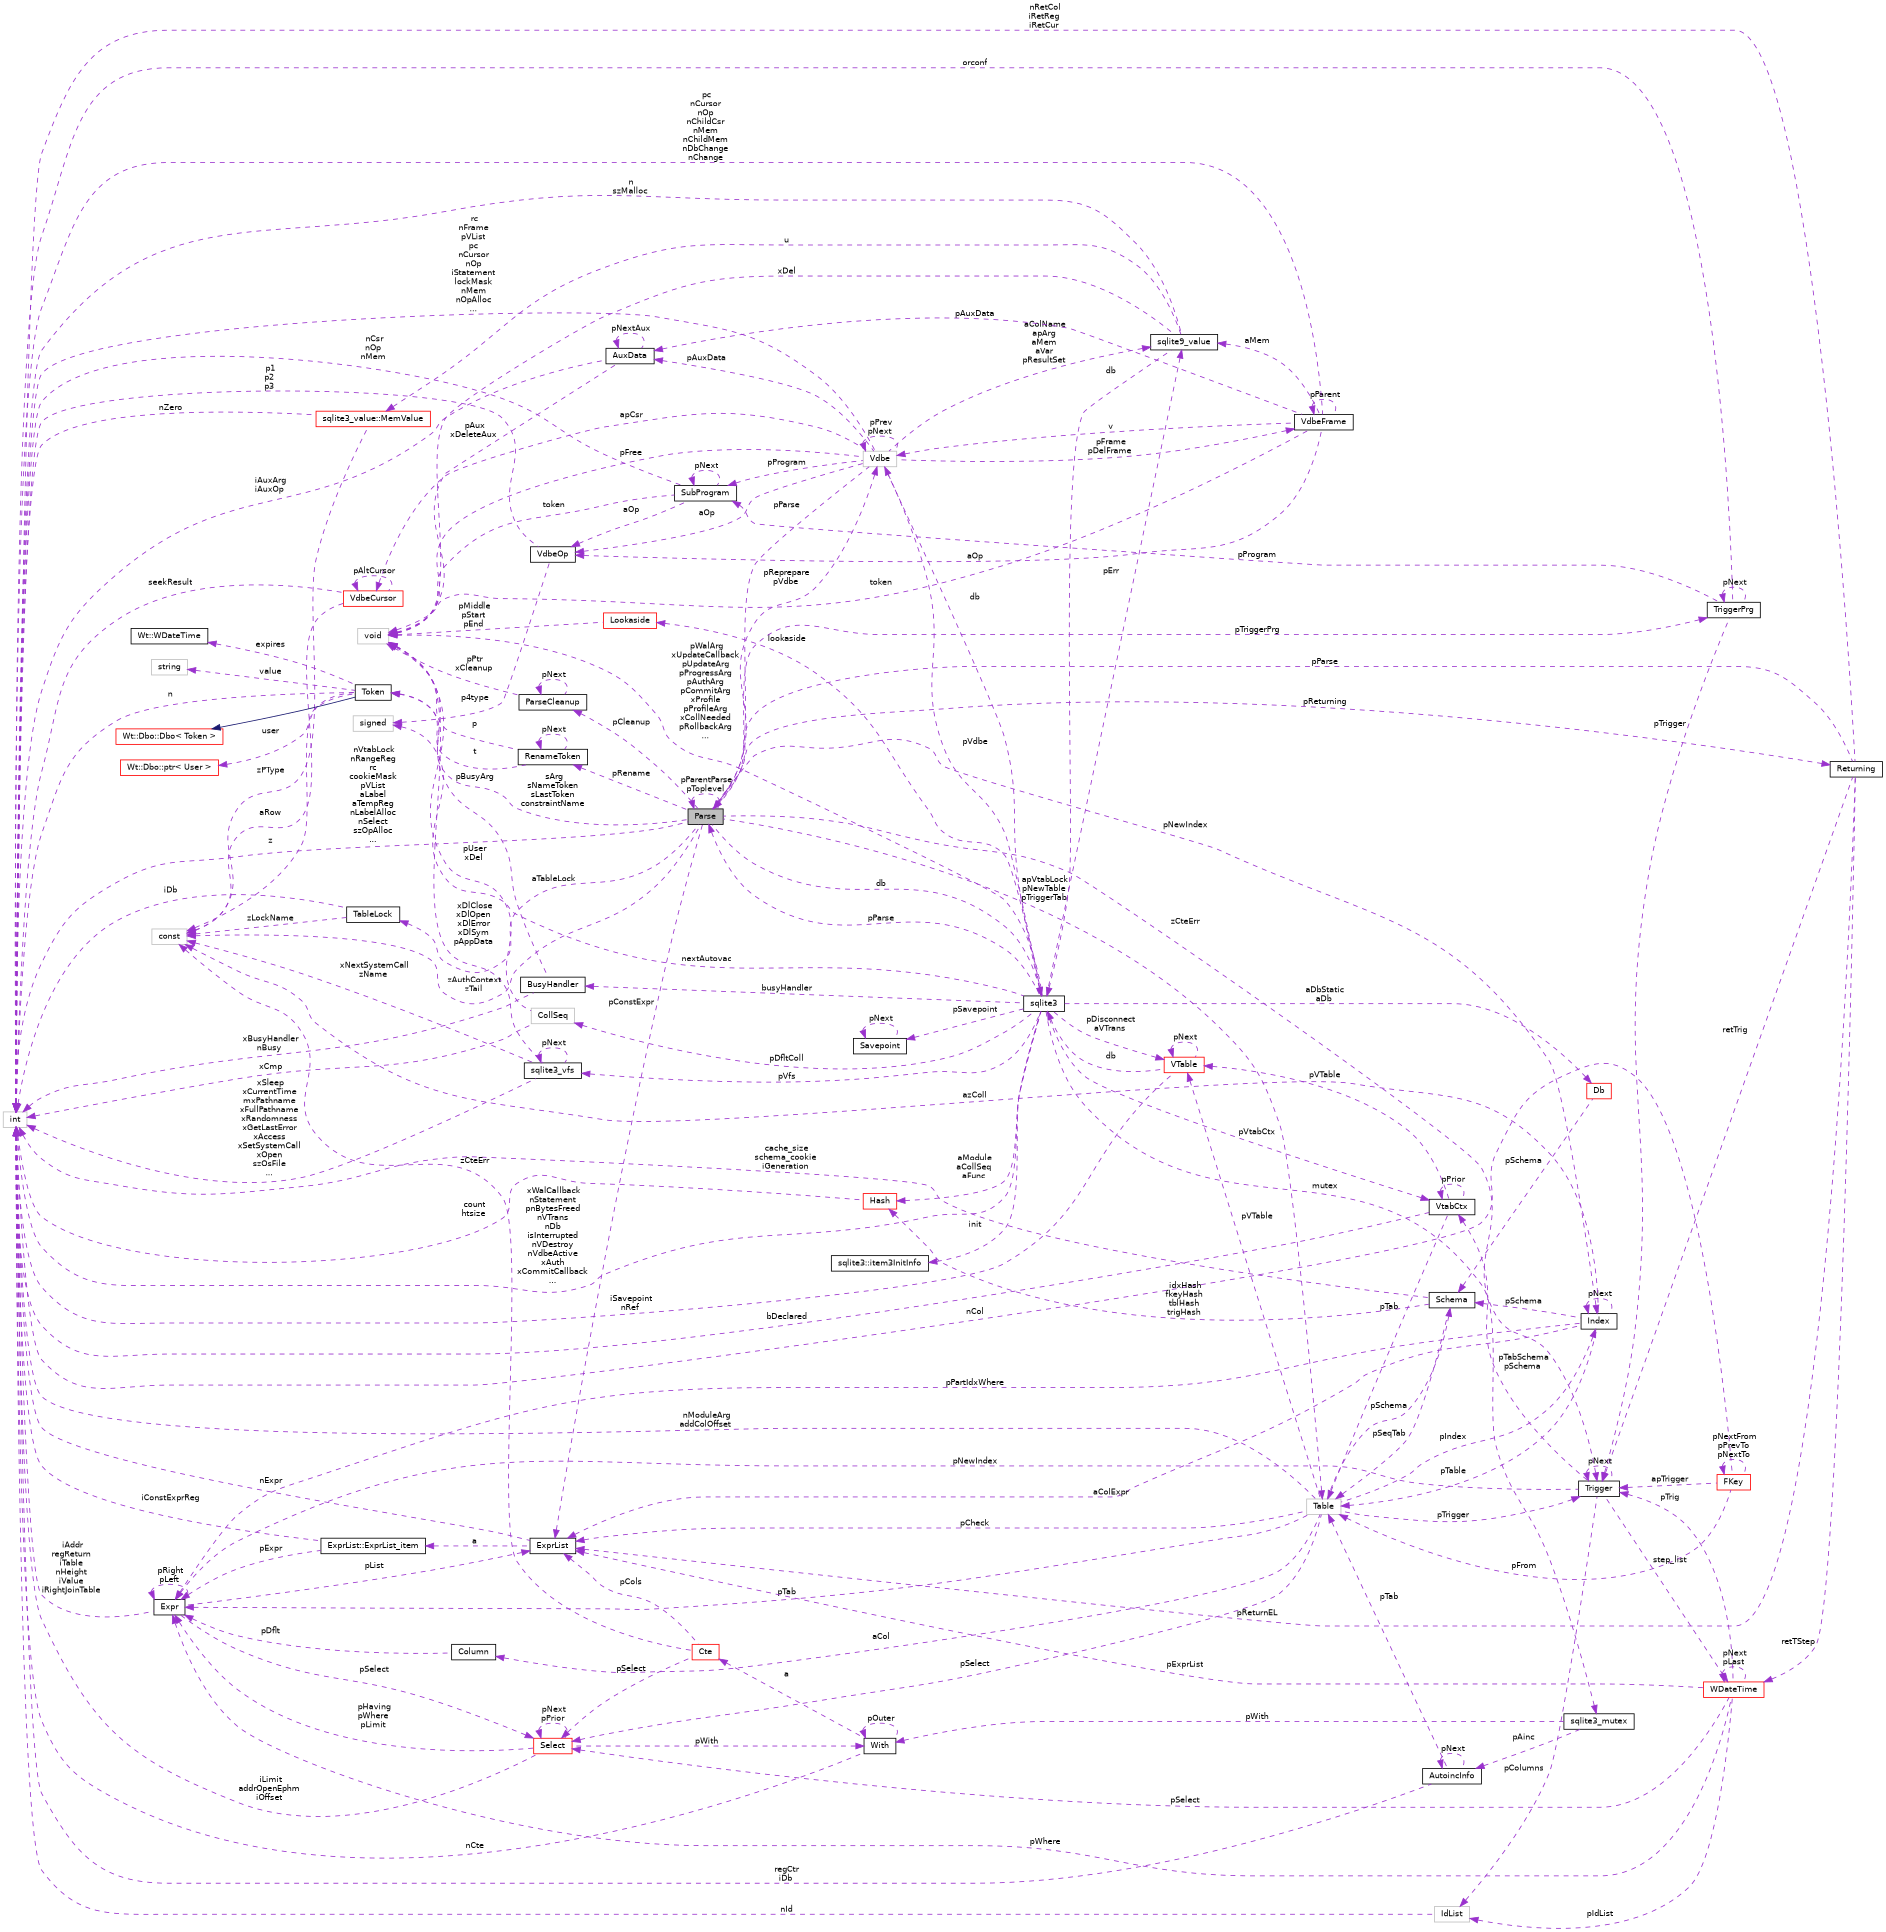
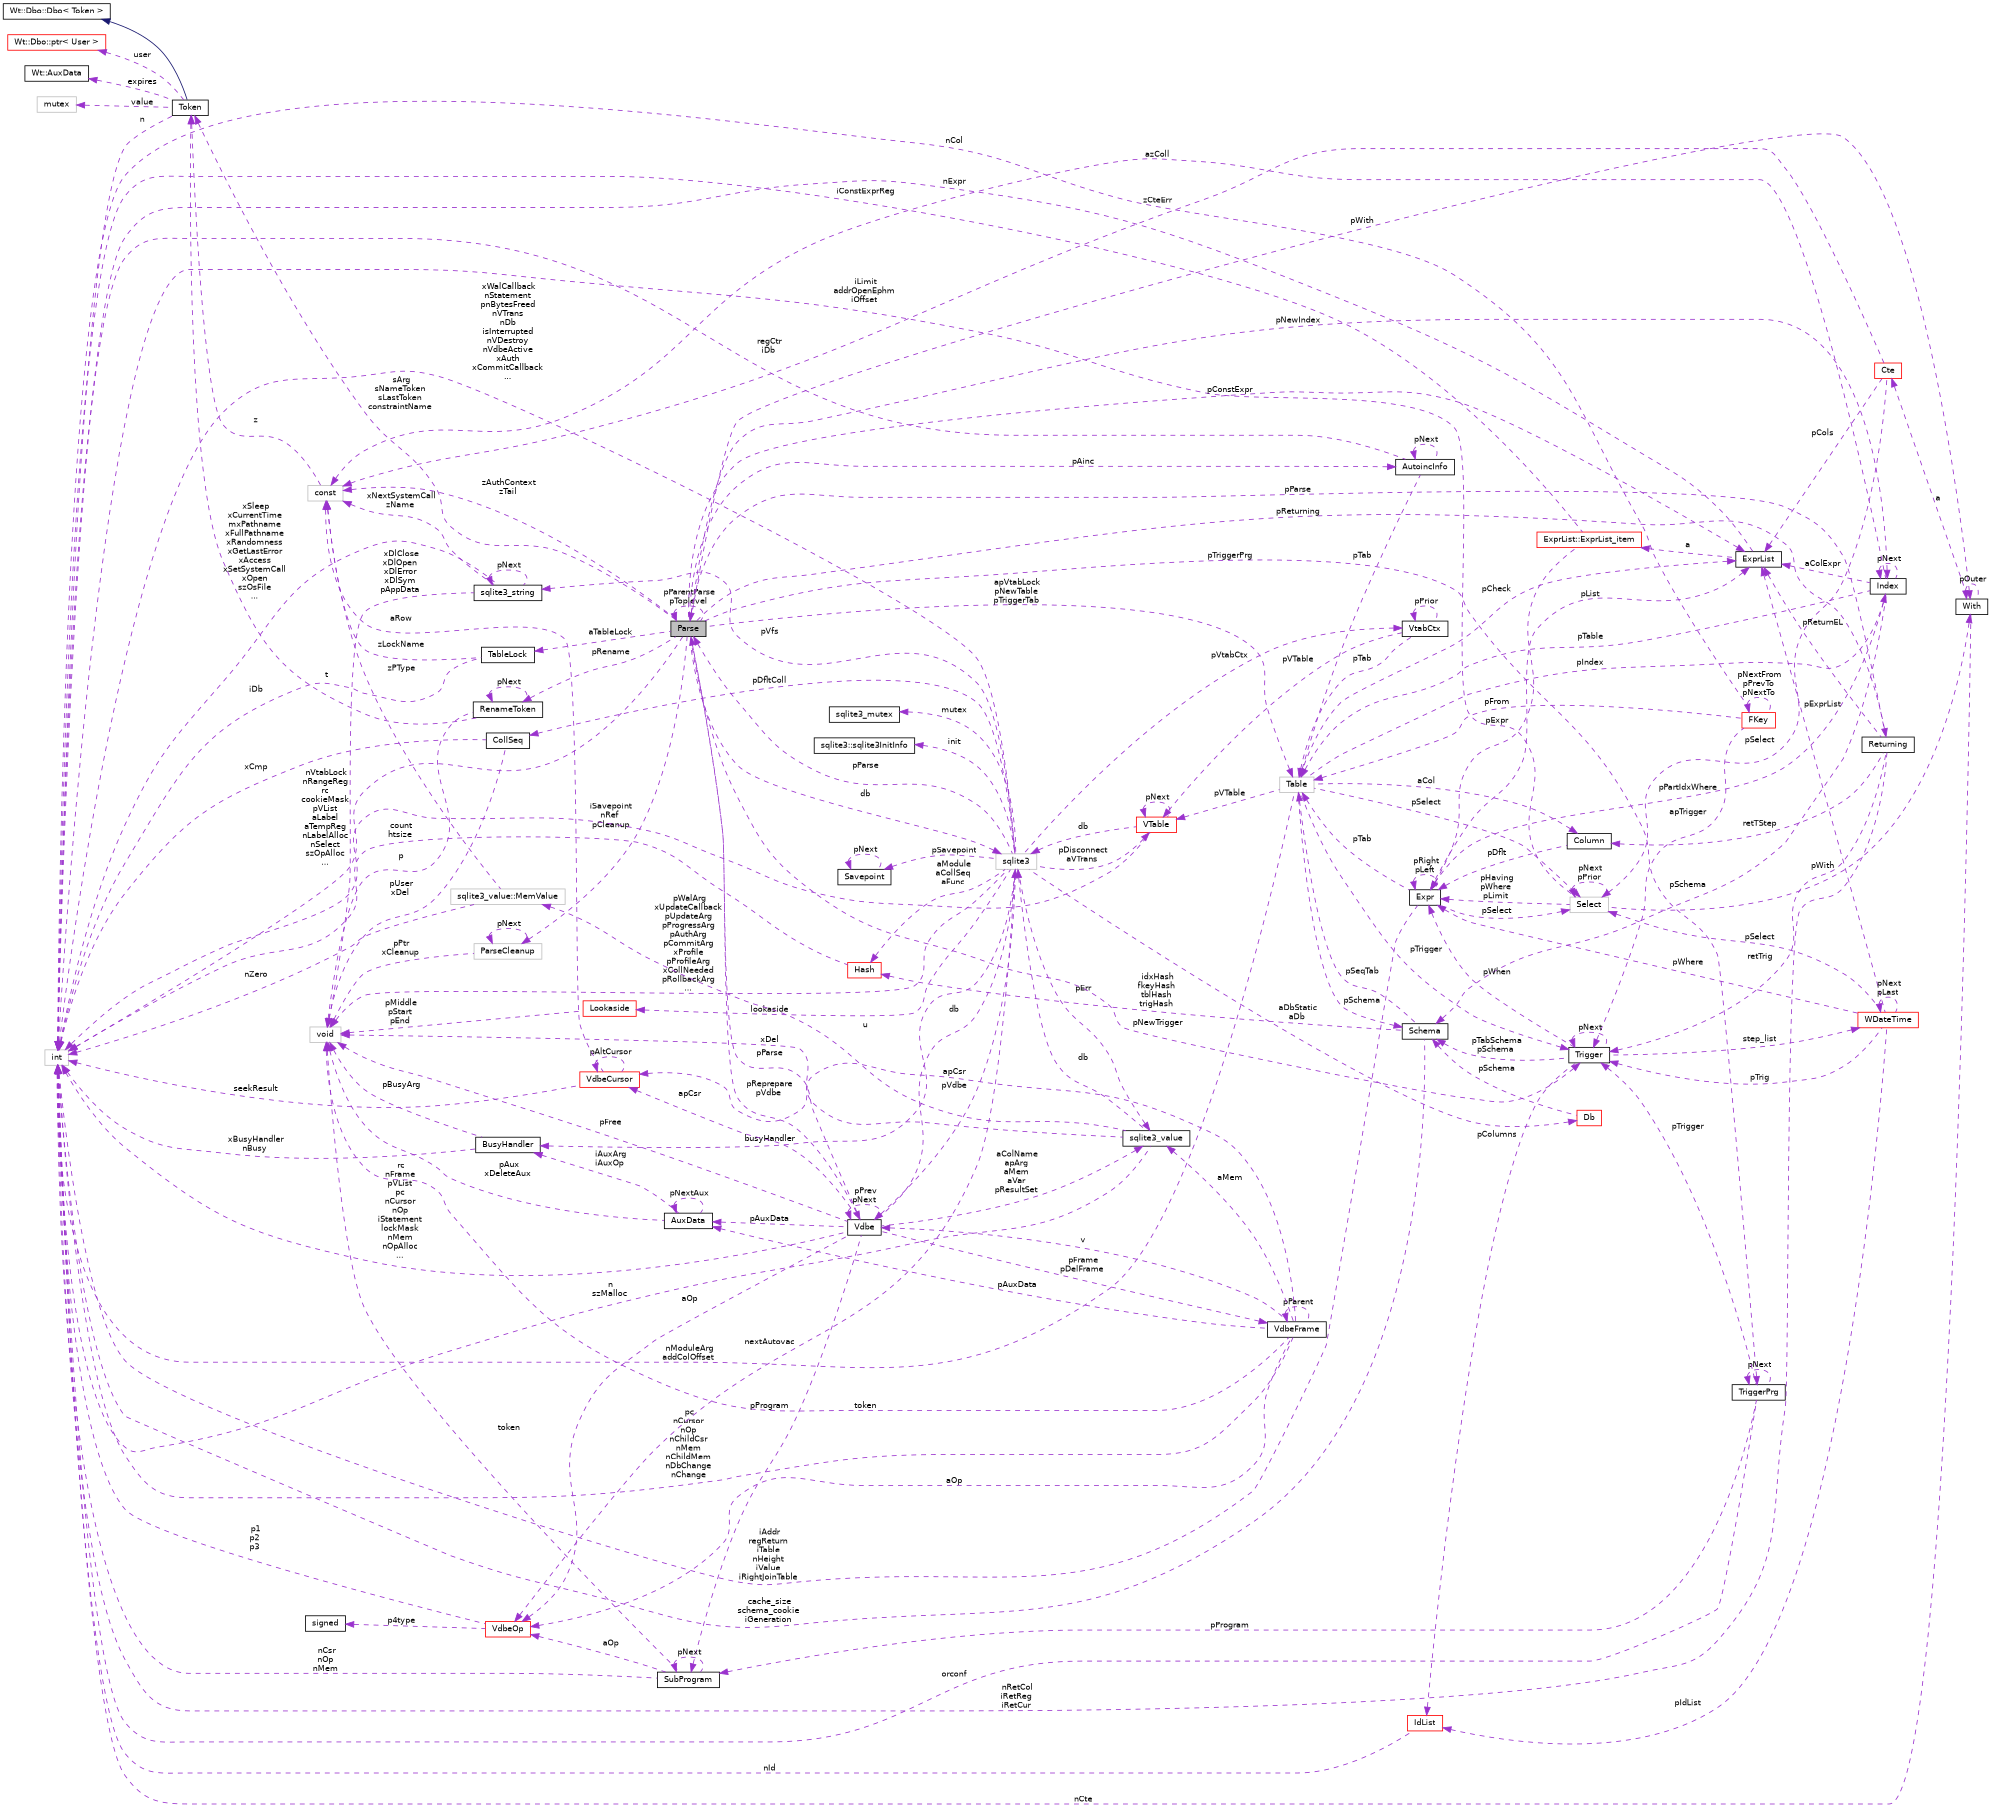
(1184, 342) -> (1156, 1138)
(373, 419) -> (508, 897)
(880, 459) -> (864, 1227)
(553, 555) -> (508, 1629)
(111, 579) -> (613, 1178)
(169, 636) -> (57, 74)
(169, 667) -> (57, 105)
(553, 702) -> (508, 951)
(373, 724) -> (325, 1624)
(169, 737) -> (57, 11)
(306, 823) -> (205, 337)
(1184, 922) -> (1156, 1023)
(639, 957) -> (870, 1303)
(1044, 1004) -> (1016, 862)
(553, 1016) -> (508, 741)
(553, 1071) -> (508, 593)
none -> (1015, 1086)
(1844, 1240) -> (1766, 833)
(880, 1263) -> (864, 746)
(639, 1343) -> none
(1500, 1379) -> (1505, 1060)
(974, 1461) -> (1496, 972)
(373, 1546) -> (1589, 540)
(755, 1602) -> (1351, 852)
(1233, 1721) -> (1415, 216)
(553, 1746) -> (1589, 905)
(1532, 1748) -> (986, 466)
(1452, 1914) -> (1425, 1723)
